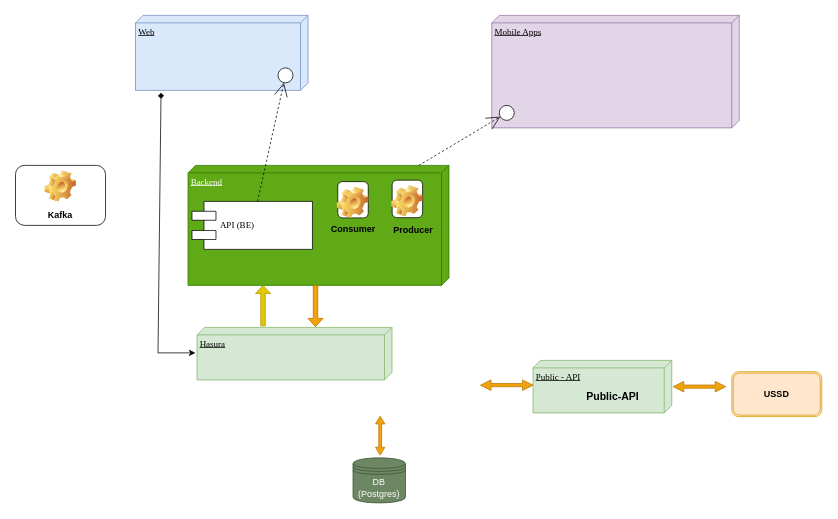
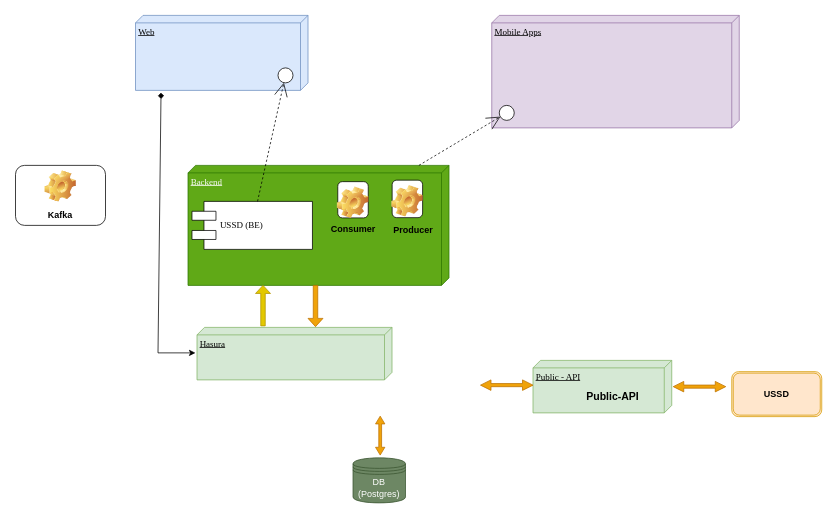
(239, 225) -> (242, 225)
